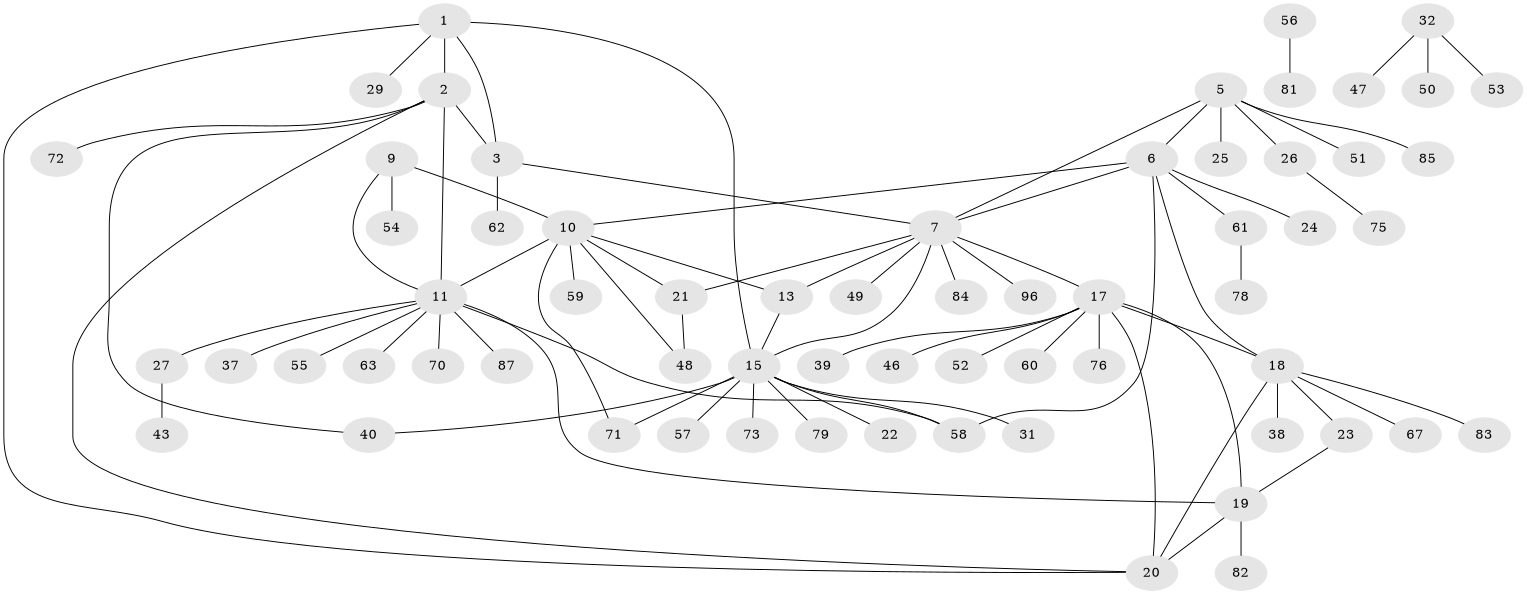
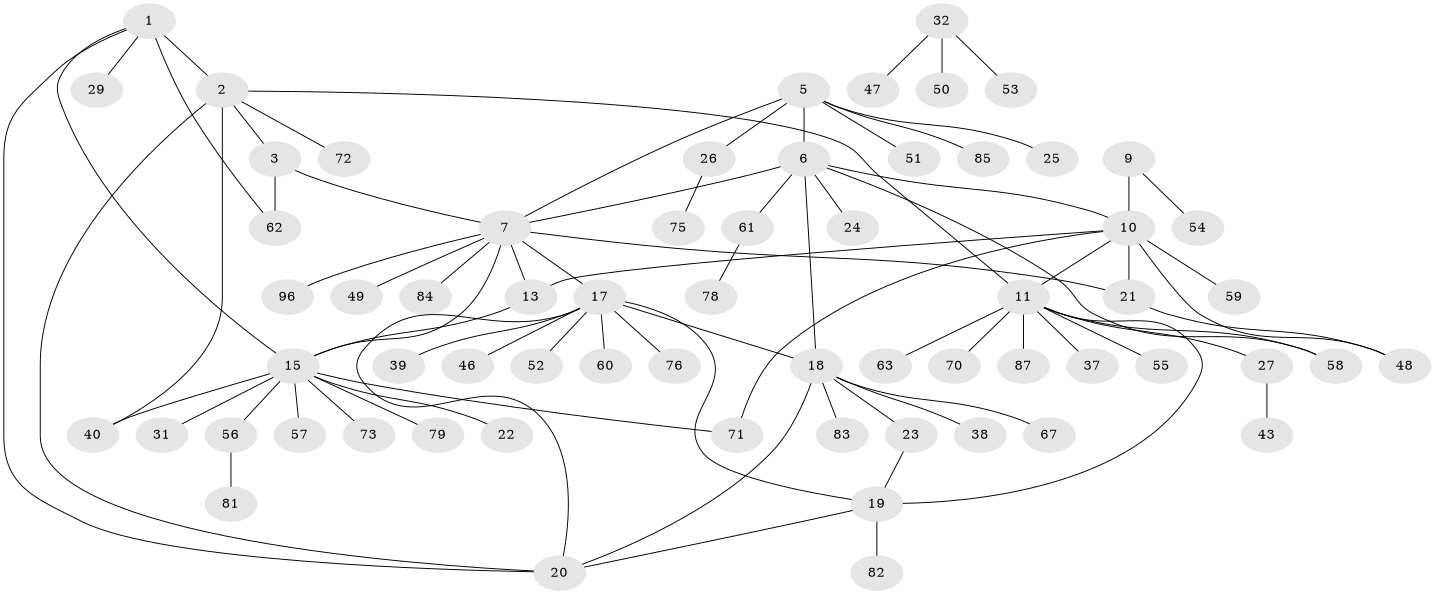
(484, 86) -> (202, 130)
(357, 244) -> none
(857, 401) -> (262, 401)
